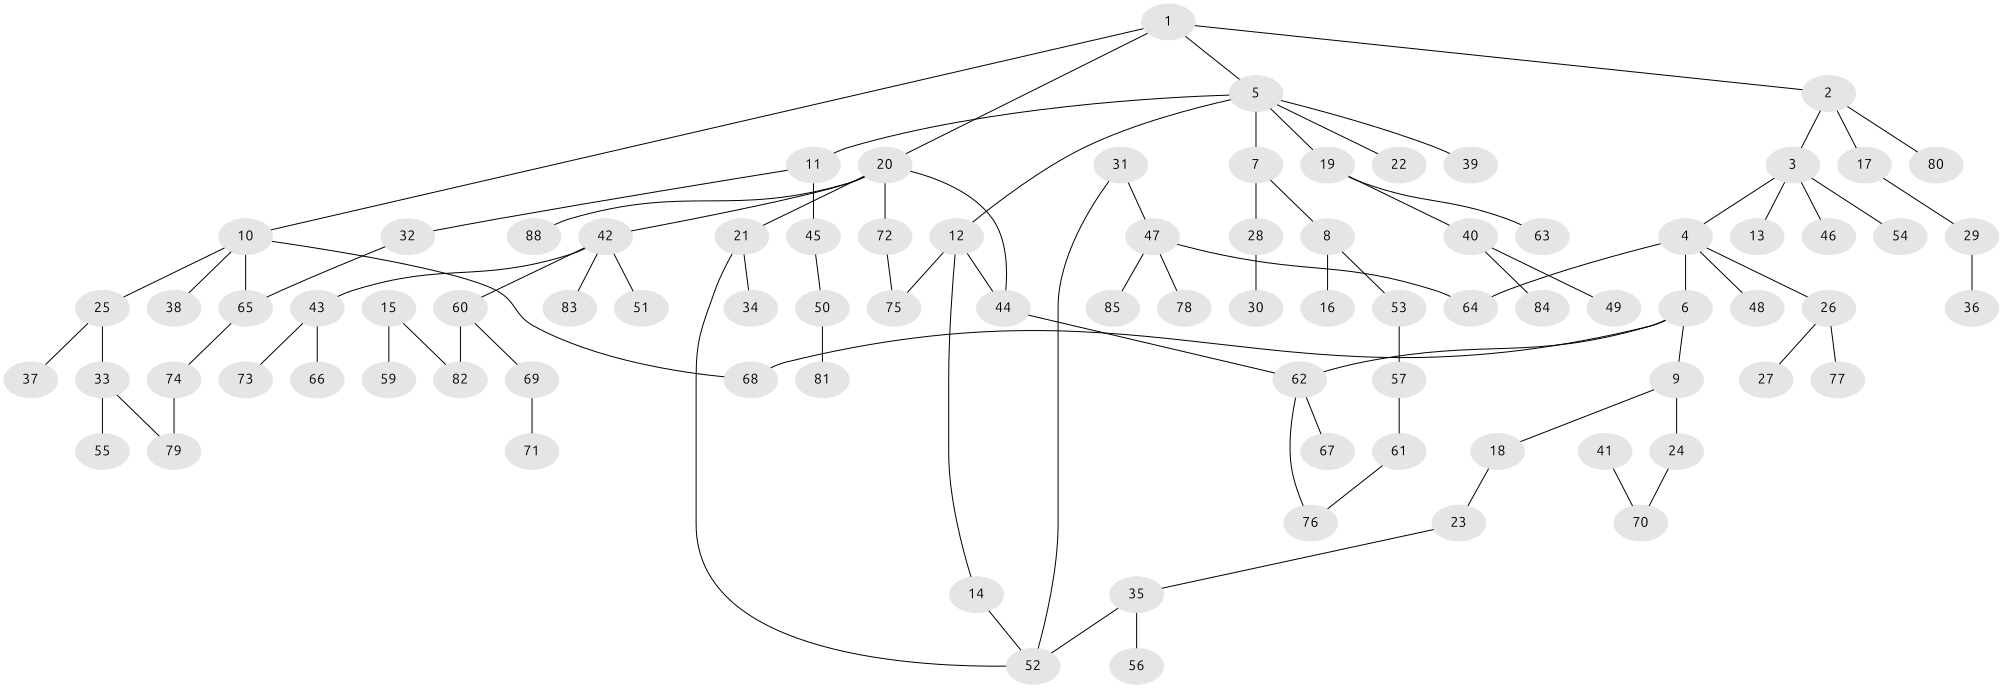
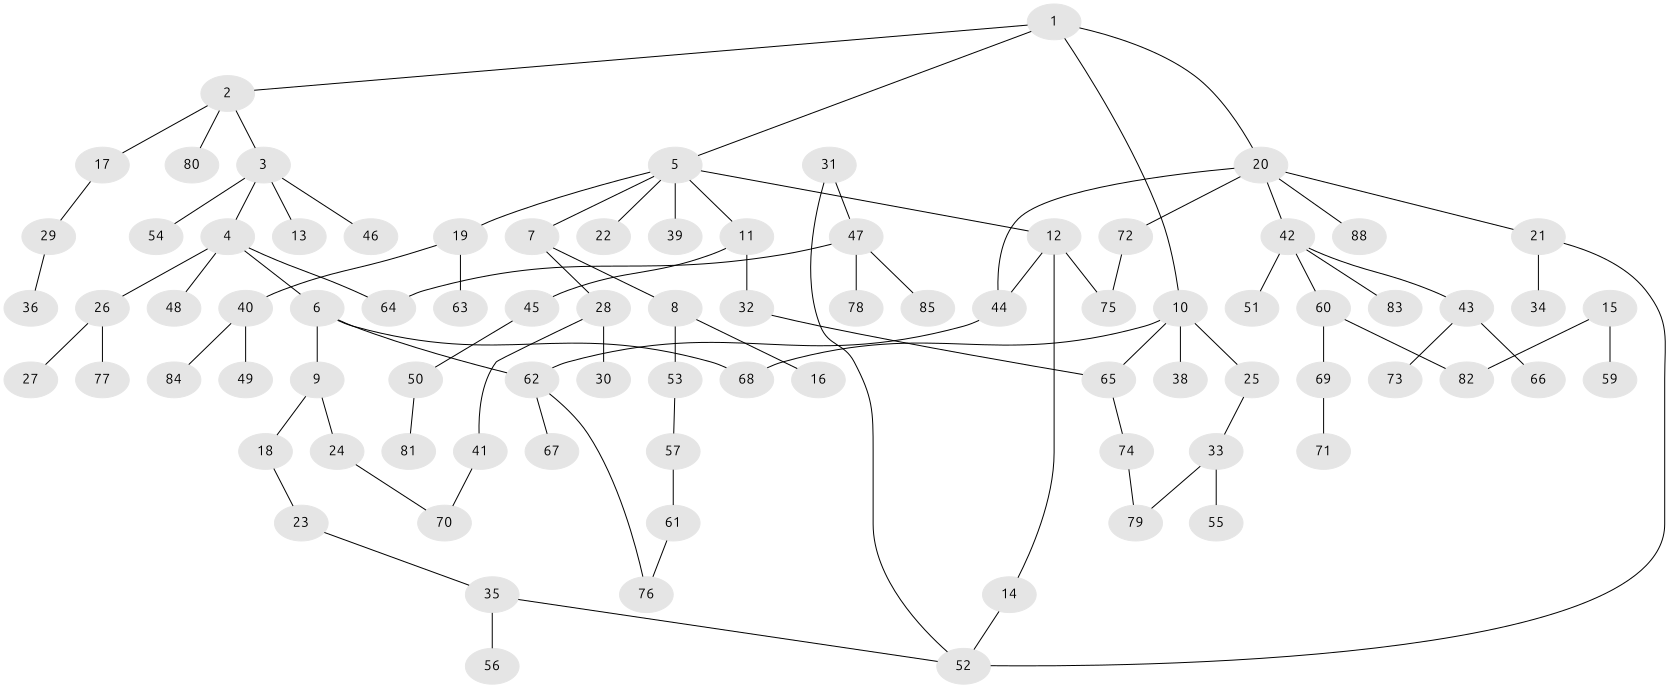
none -> (506, 357)
(31, 380) -> none
